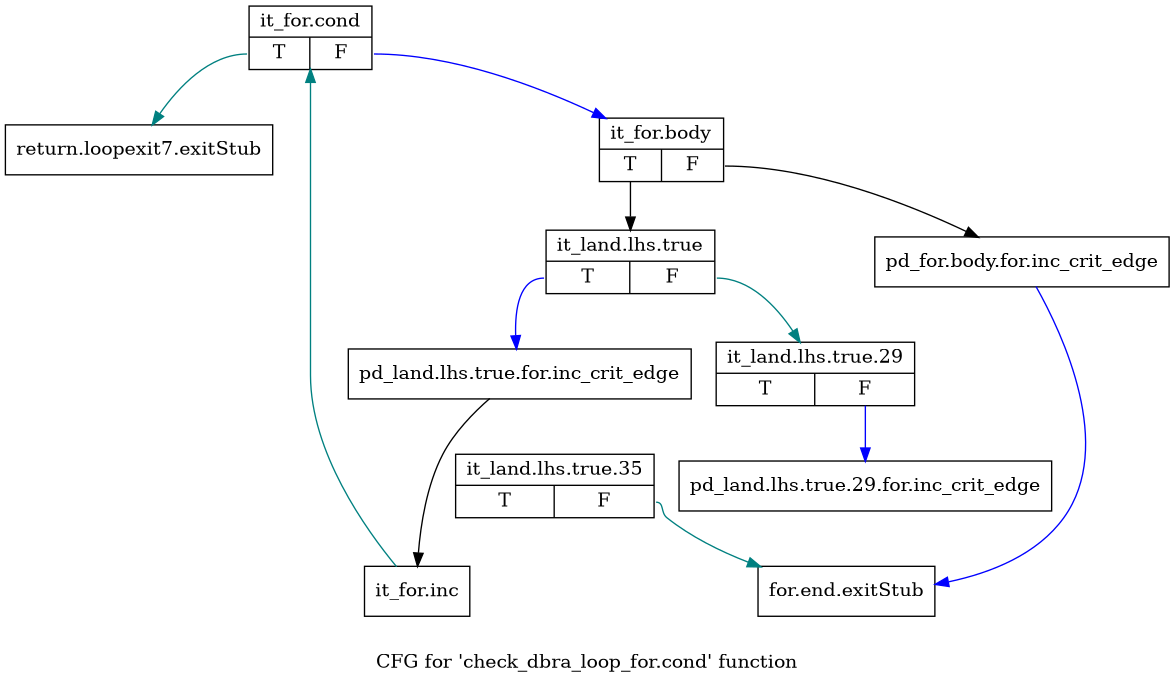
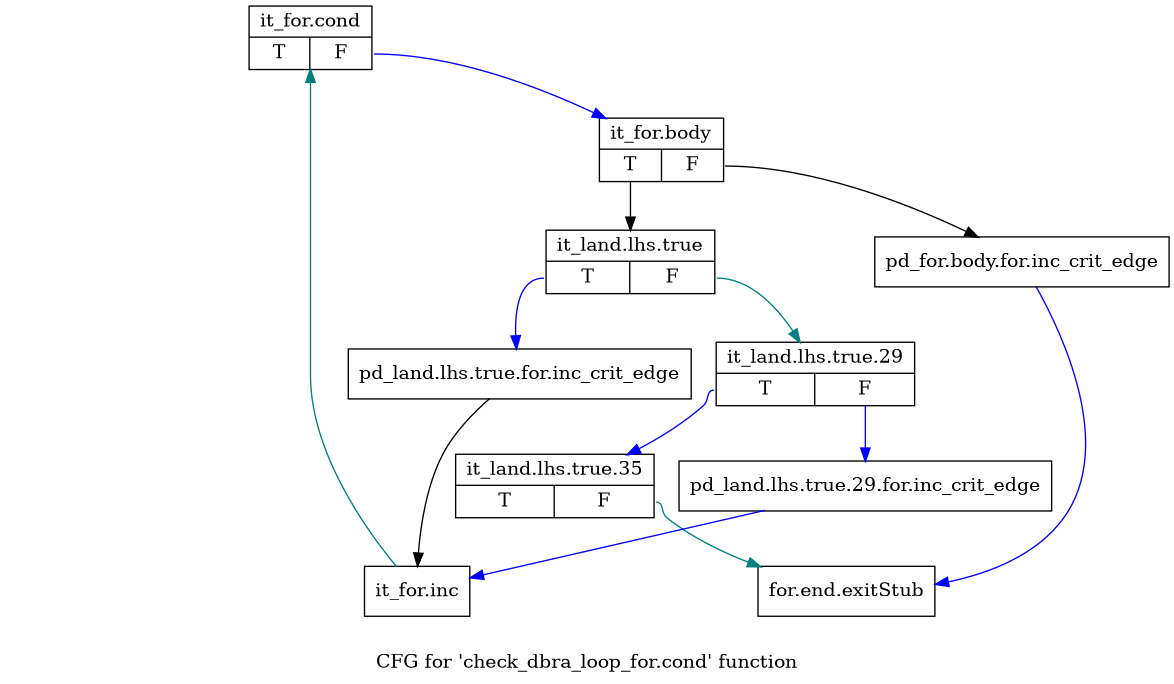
(139, 150) -> none
none -> (681, 423)
none -> (624, 543)
